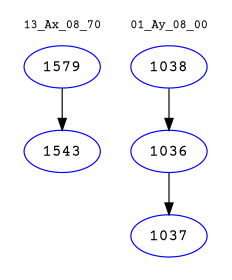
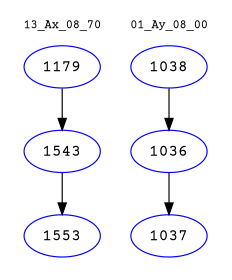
(62, 67) -> (62, 67)
none -> (62, 236)
